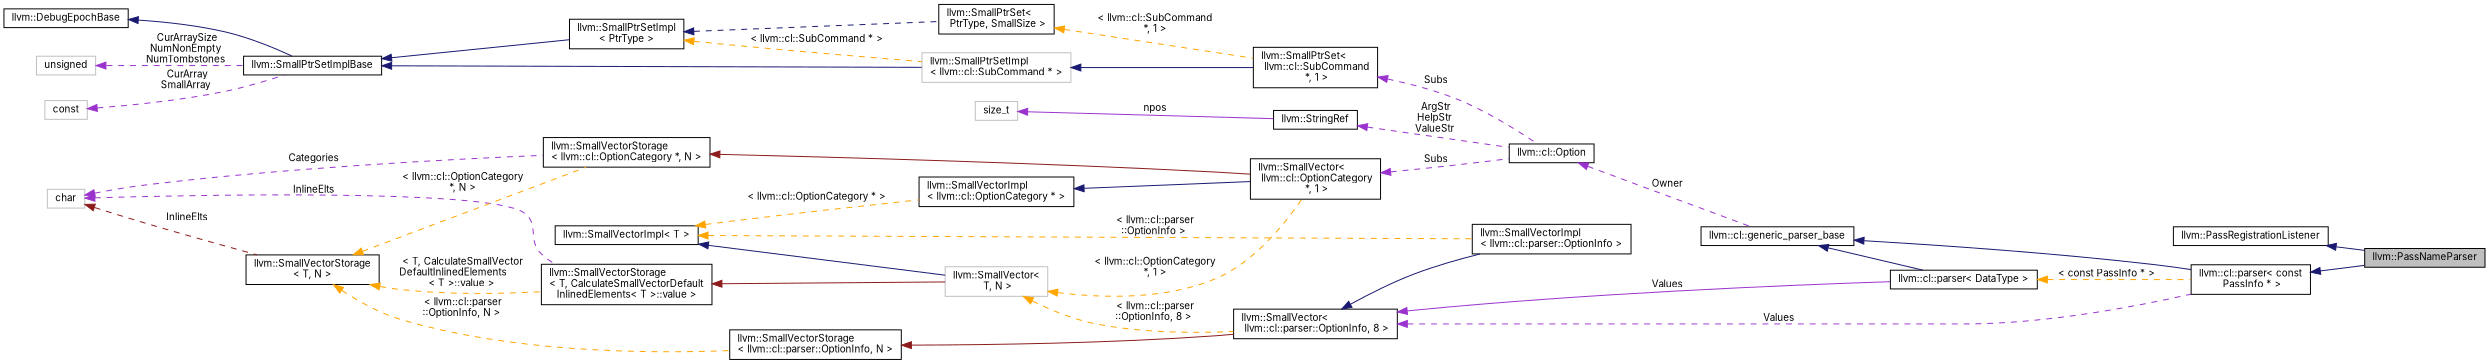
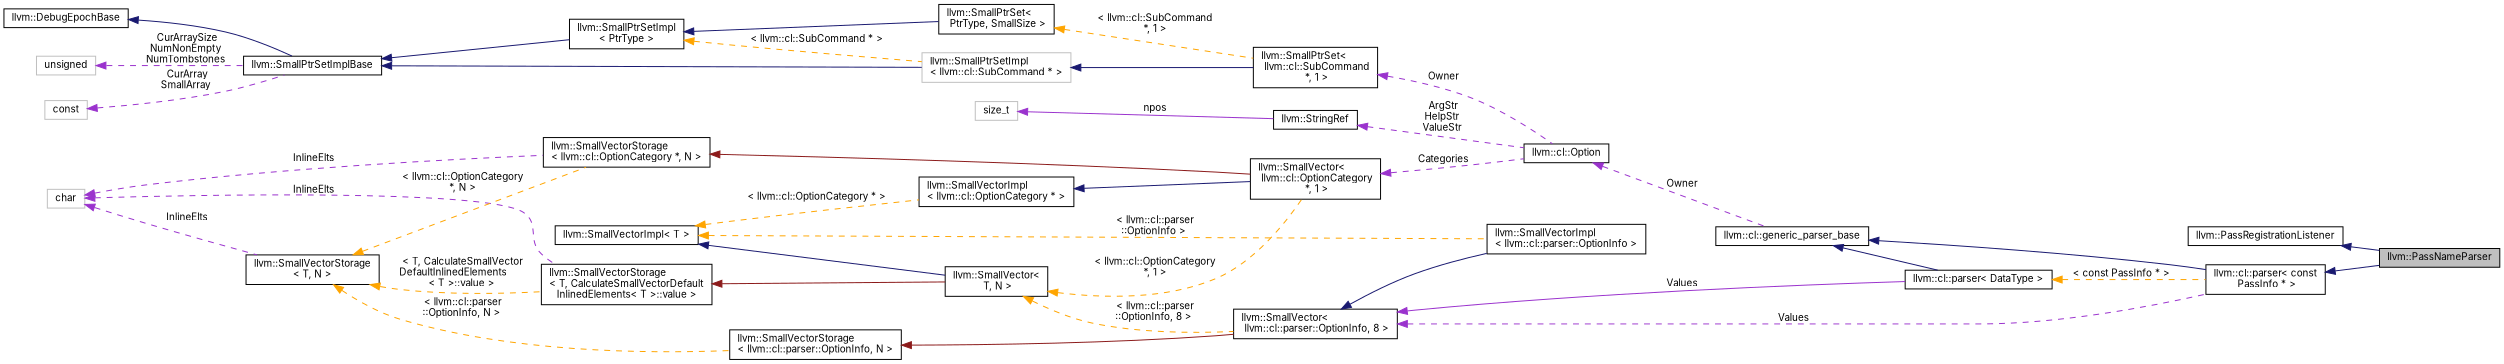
(816, 26) -> (816, 26)
(1435, 81) -> (1442, 77)
(313, 159) -> (313, 159)
(1435, 160) -> (1442, 160)
(176, 232) -> (176, 232)
(996, 282) -> (996, 282)
